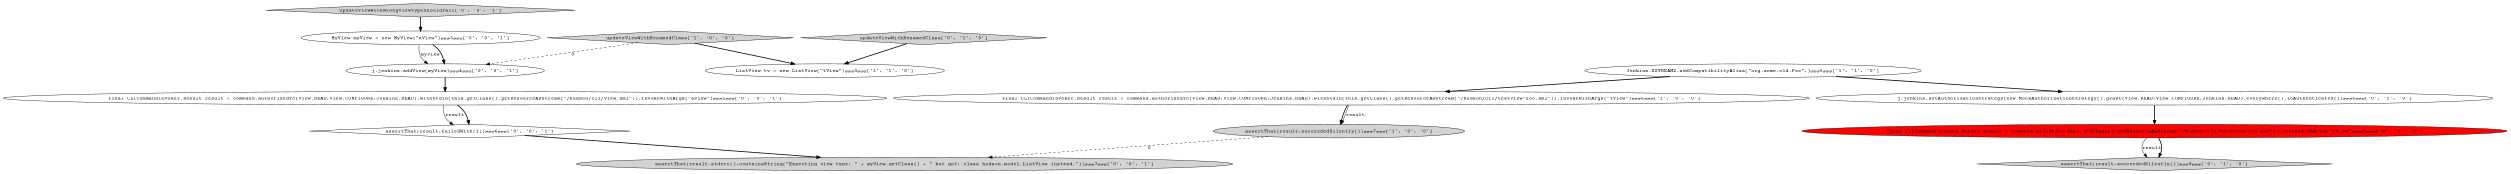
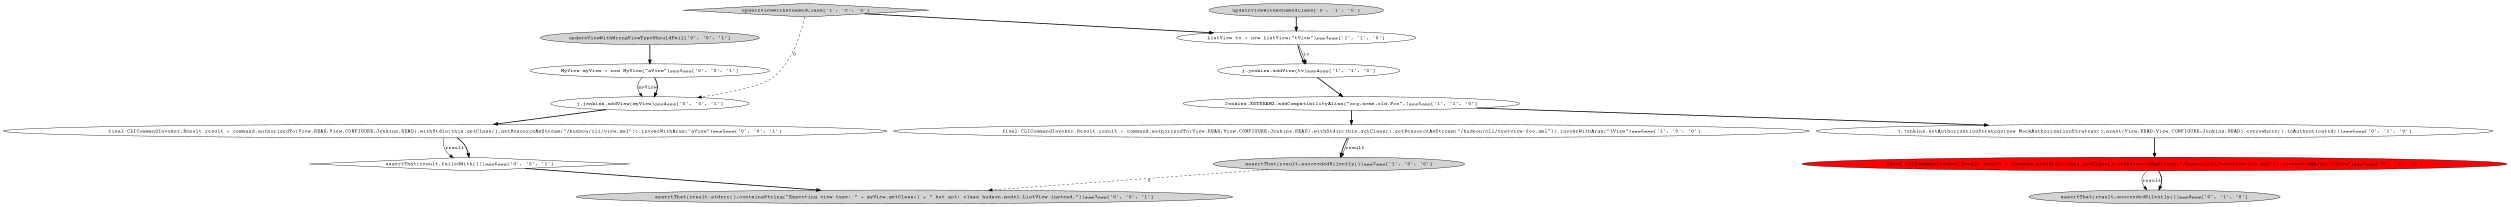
(421, 10) -> (650, 38)
(924, 38) -> (1296, 10)
none -> (1309, 71)
(2155, 164) -> (2155, 197)
